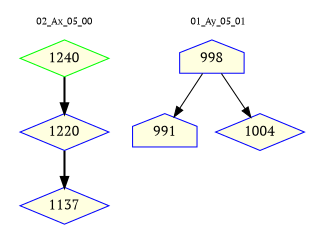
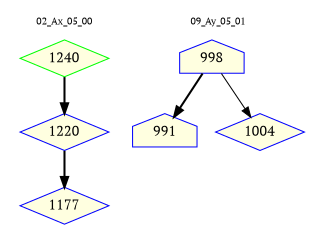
(219, 22) -> (219, 22)
(191, 91) -> (191, 91)
(64, 206) -> (64, 206)
